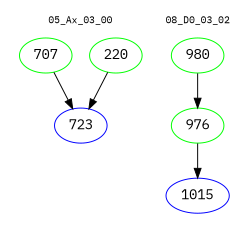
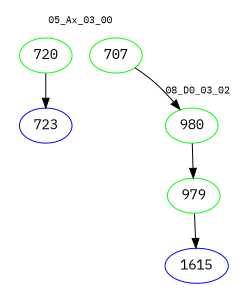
(116, 55) -> (46, 55)
(61, 86) -> (164, 91)
(198, 126) -> (194, 196)
(198, 196) -> (197, 266)
